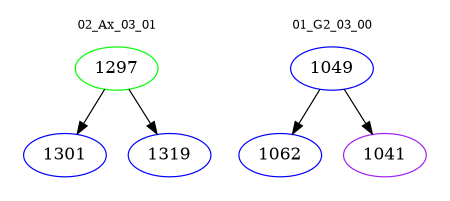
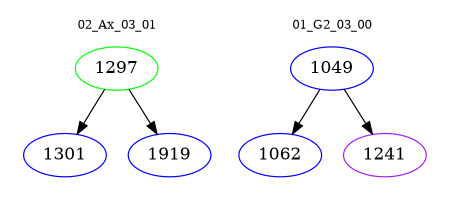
(170, 155) -> (170, 155)
(385, 155) -> (385, 155)
